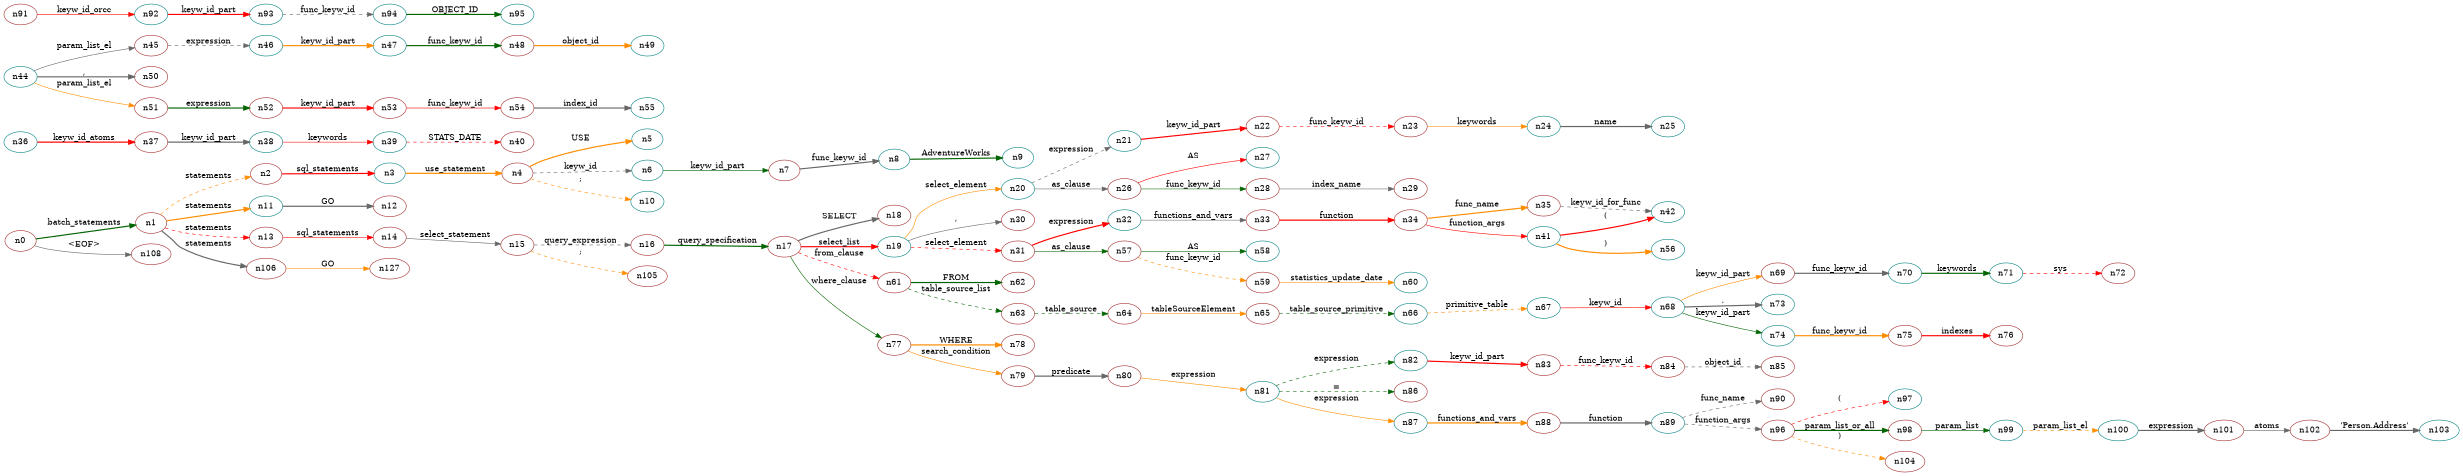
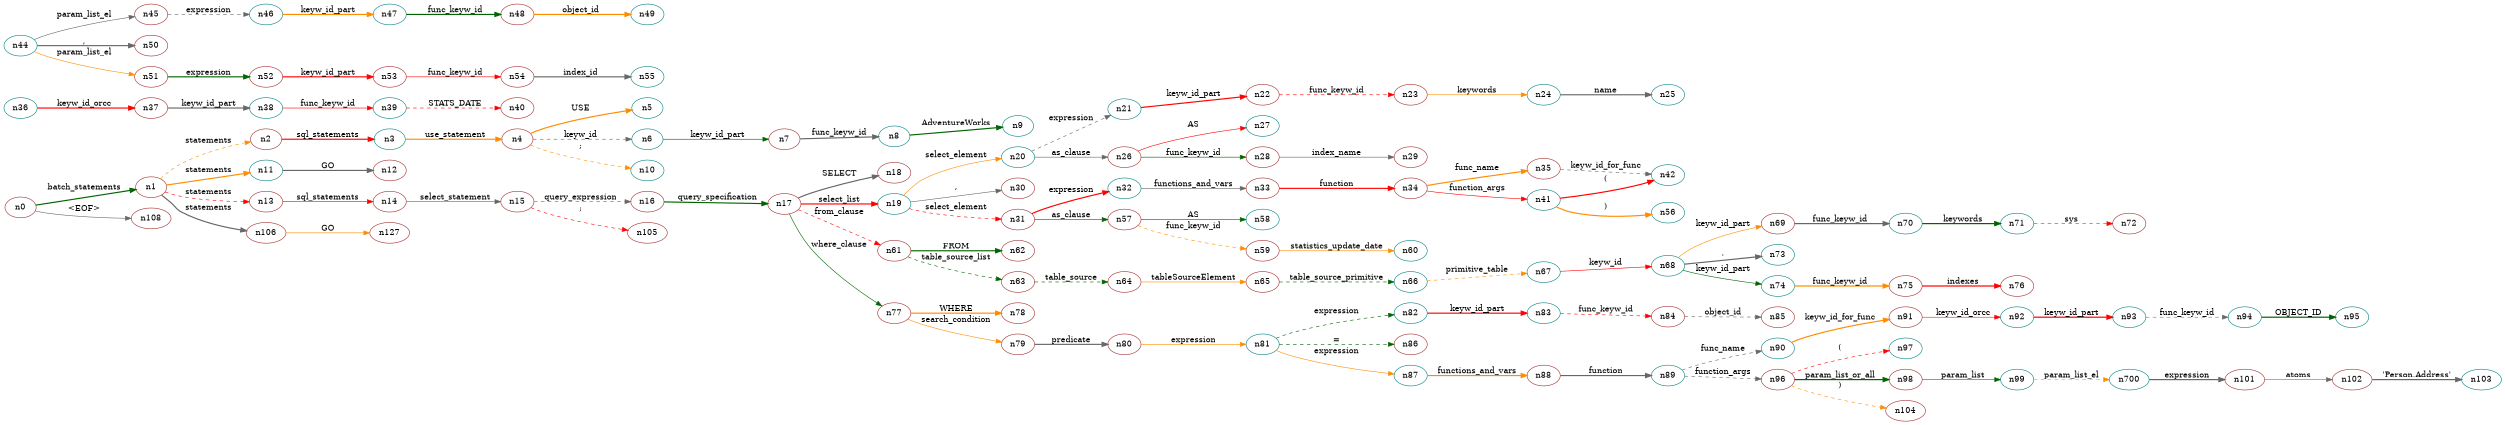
(84, 138) -> (84, 104)
(328, 138) -> (328, 104)
(576, 264) -> (576, 221)
none -> (1837, 329)
(1544, 365) -> (1544, 313)
(1778, 399) -> (1778, 348)
(2118, 430) -> (2129, 380)
